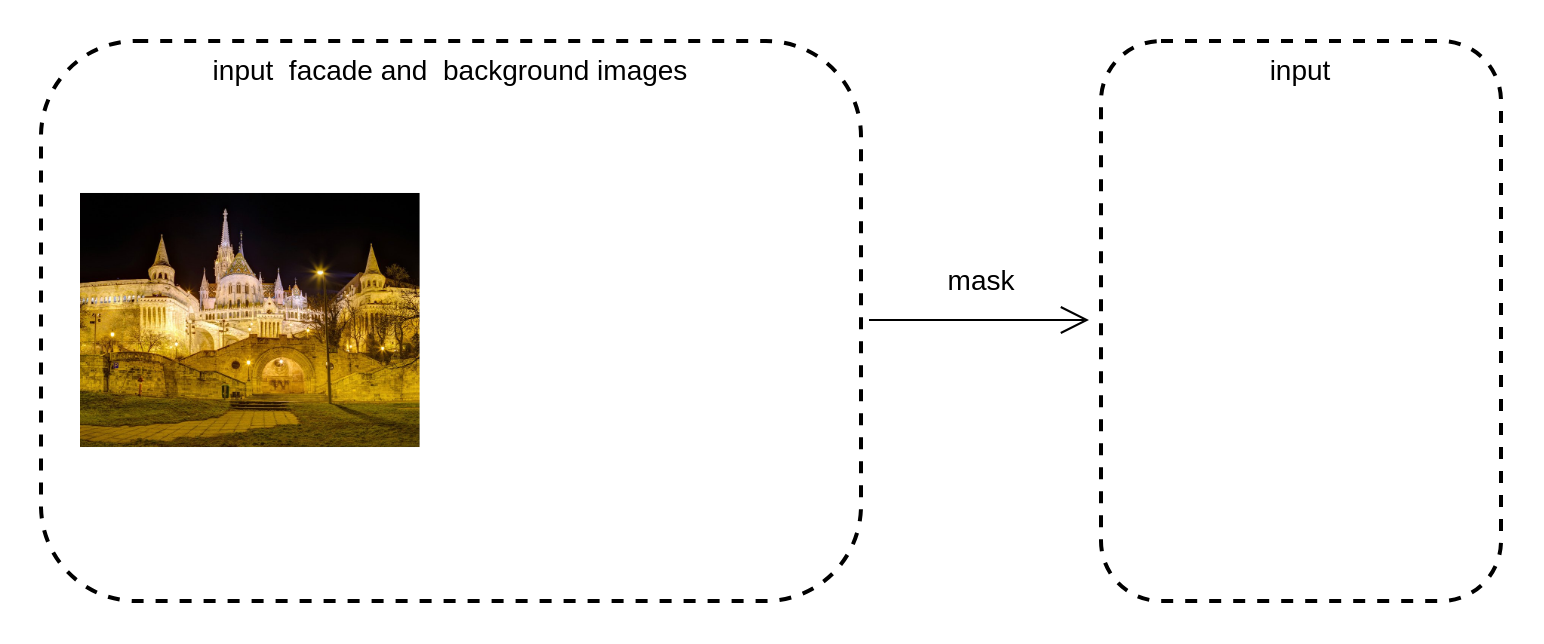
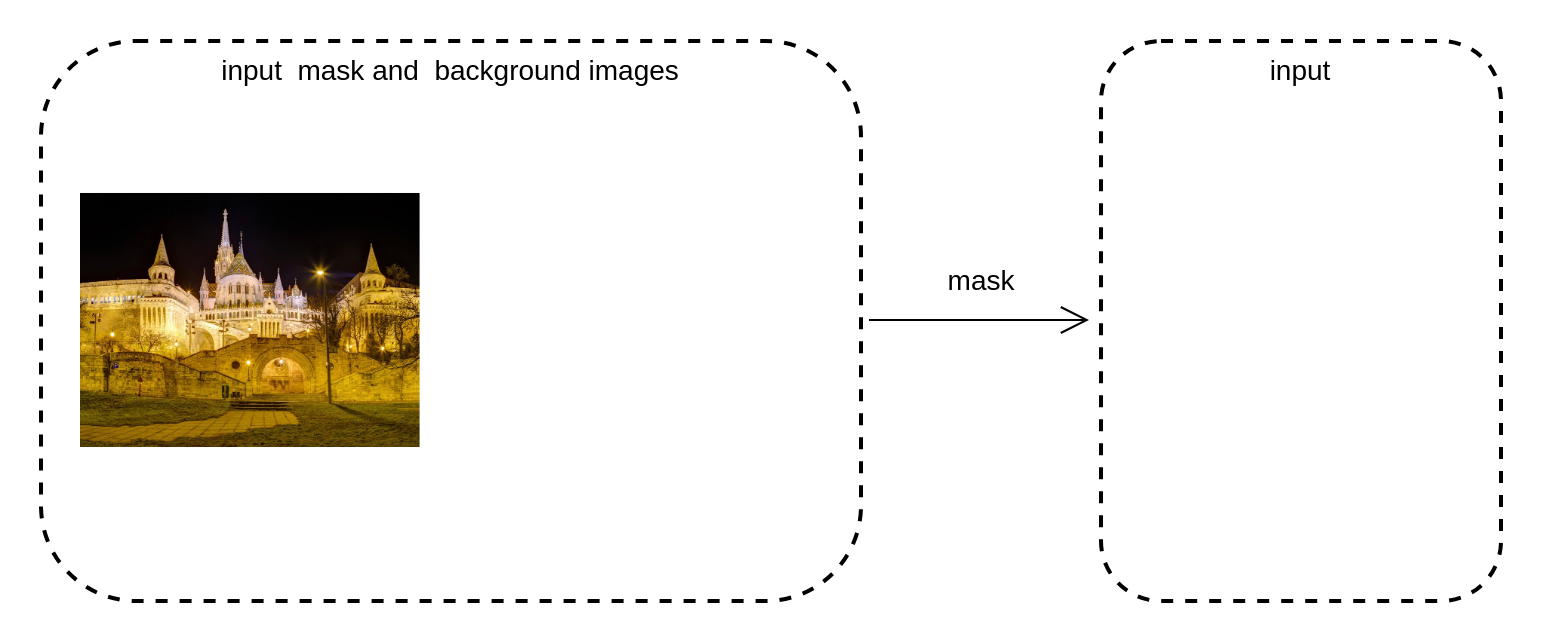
(451, 69) -> (451, 69)
